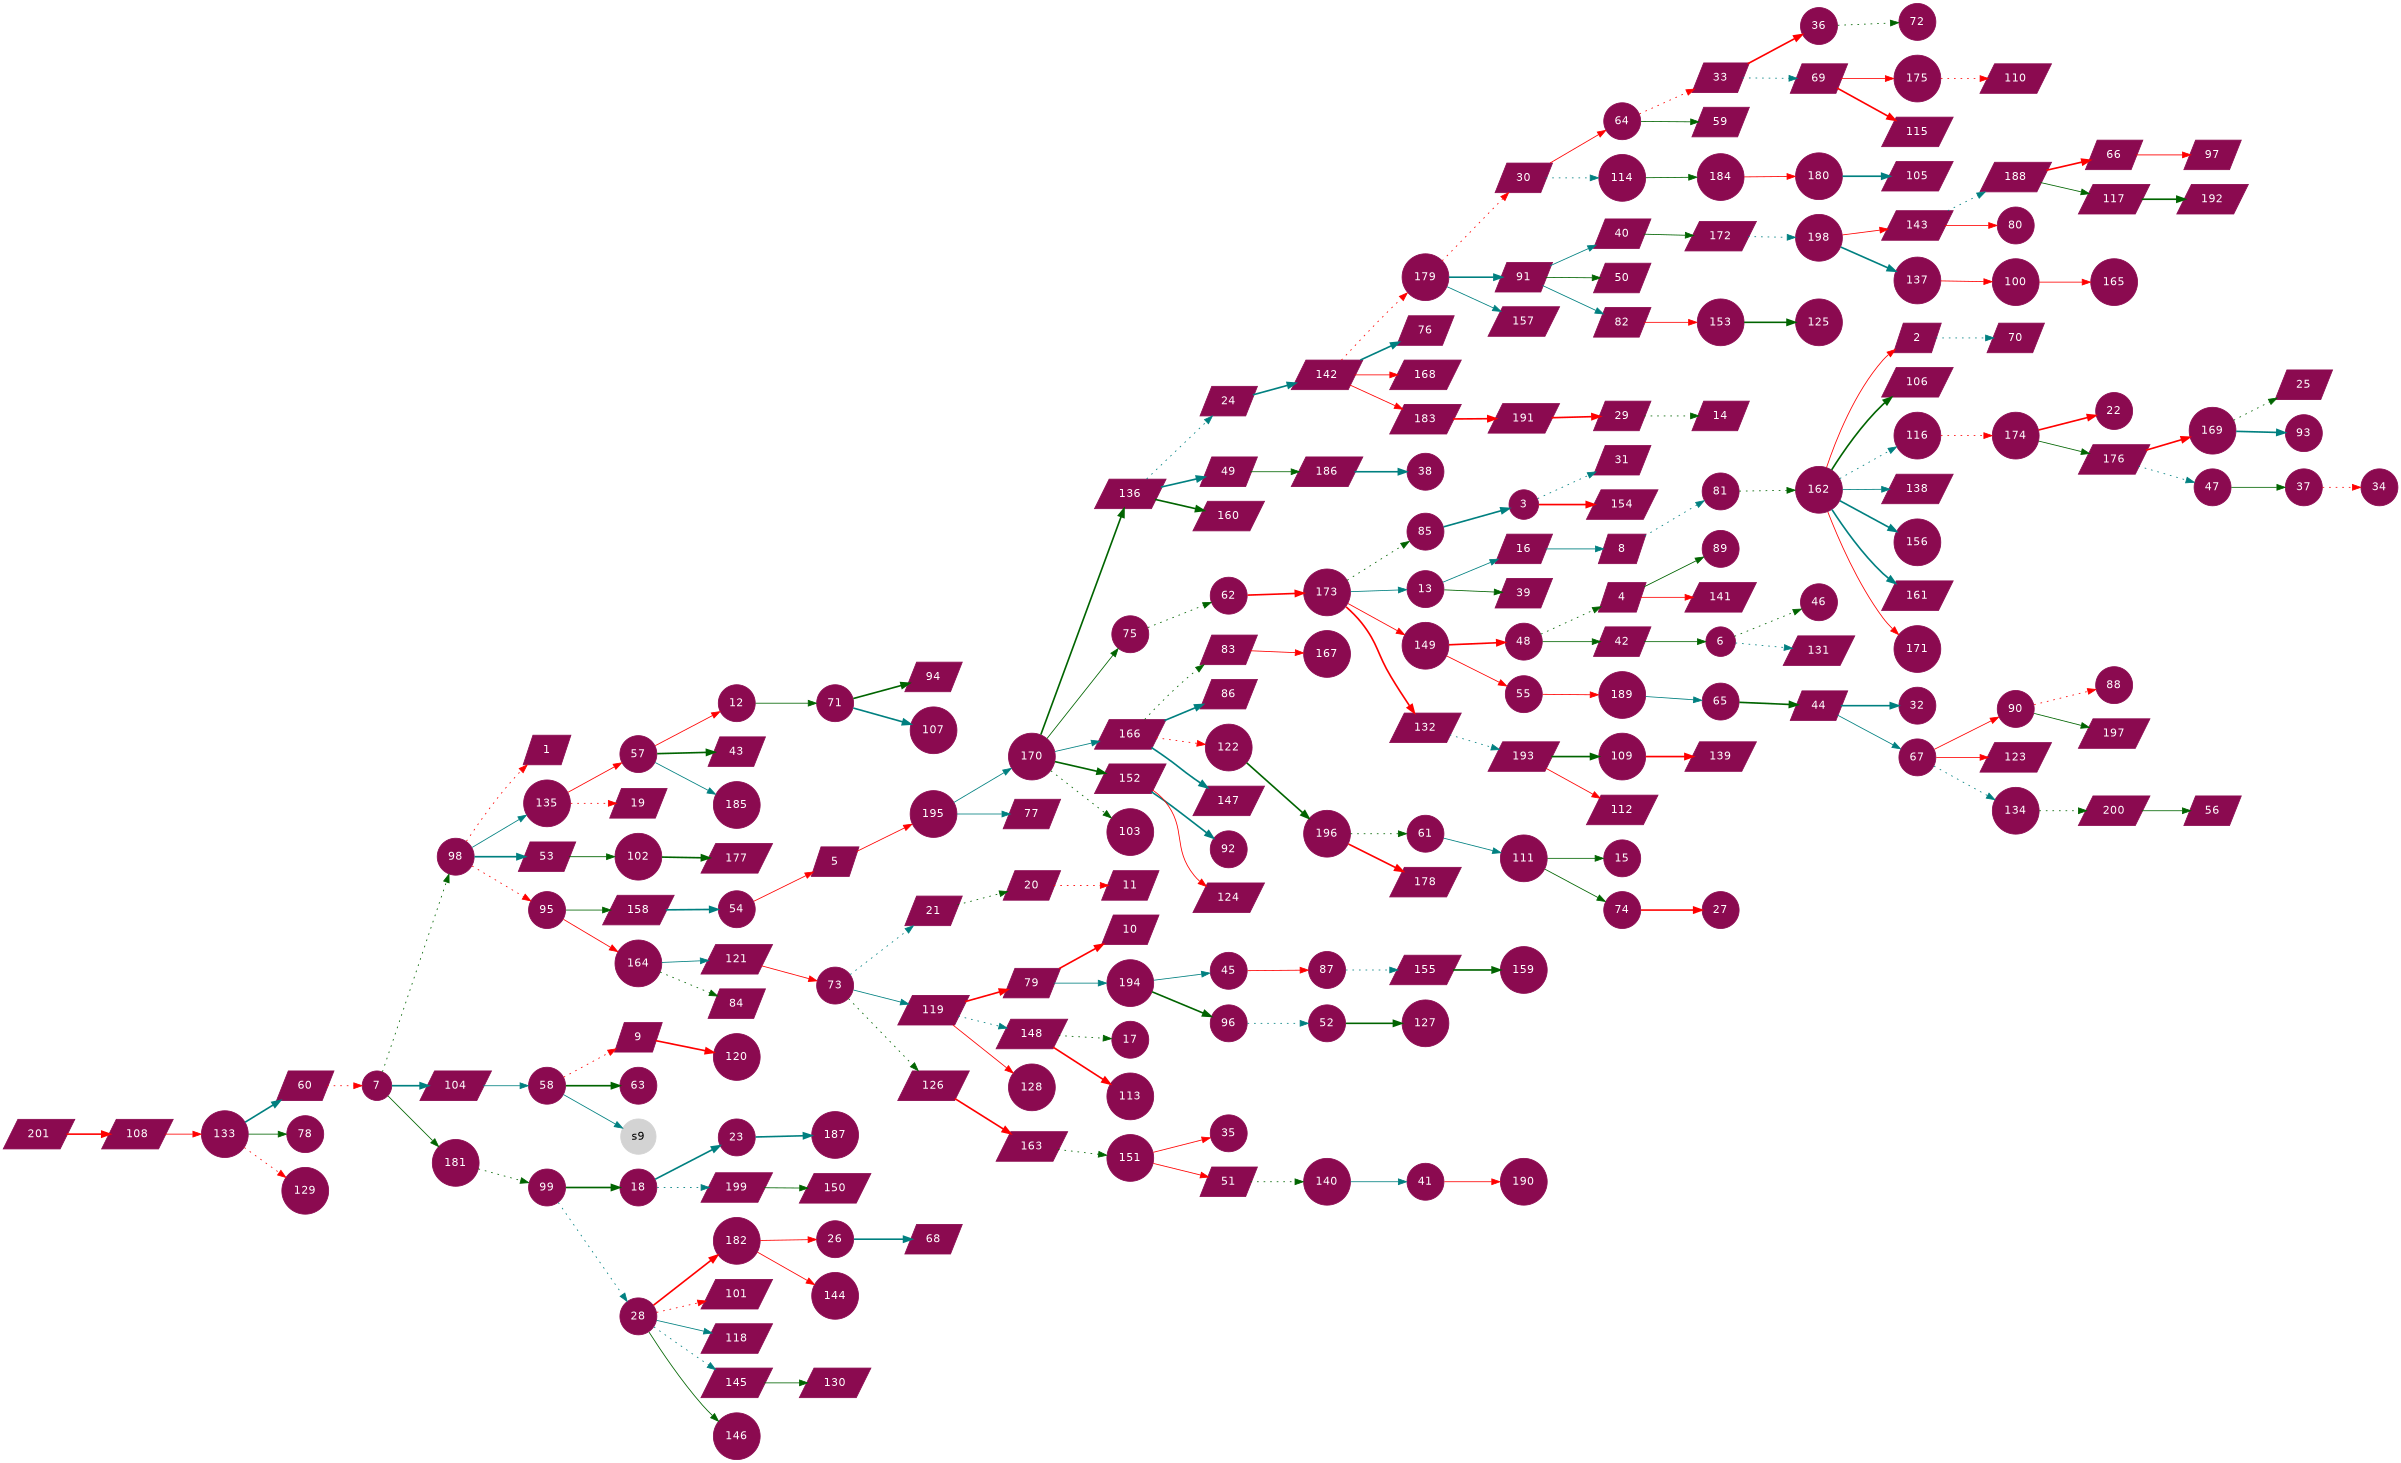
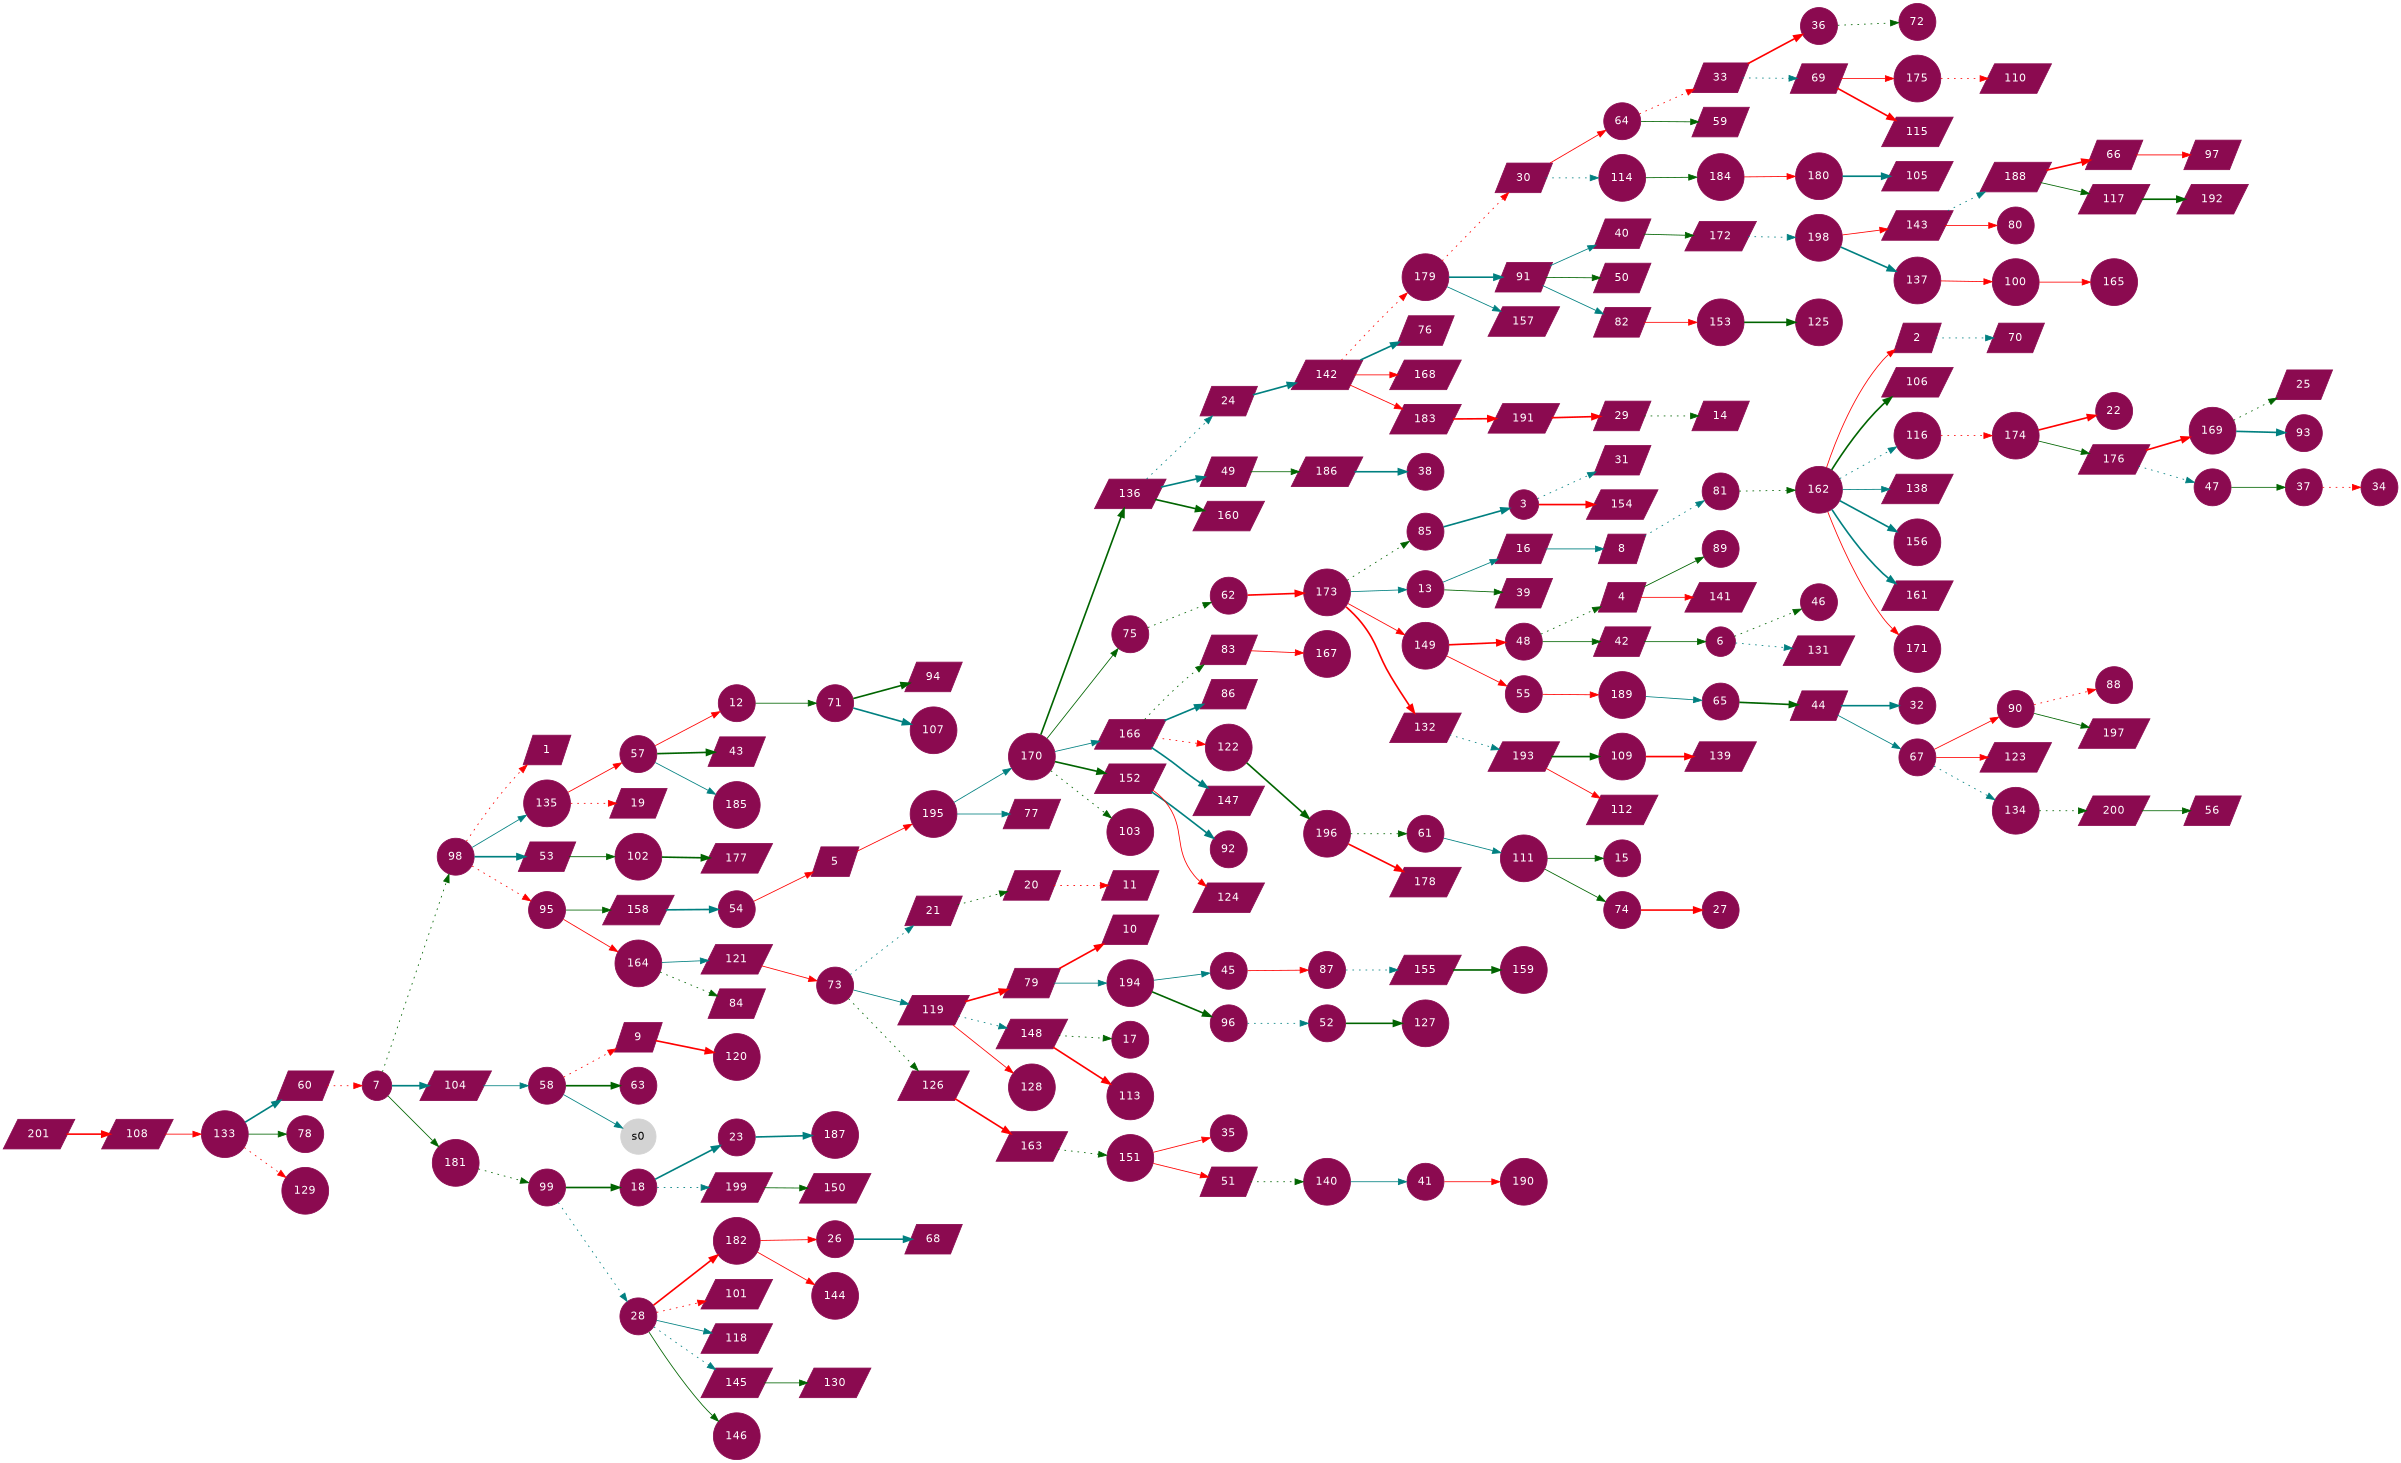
(638, 1137) -> (638, 1137)
